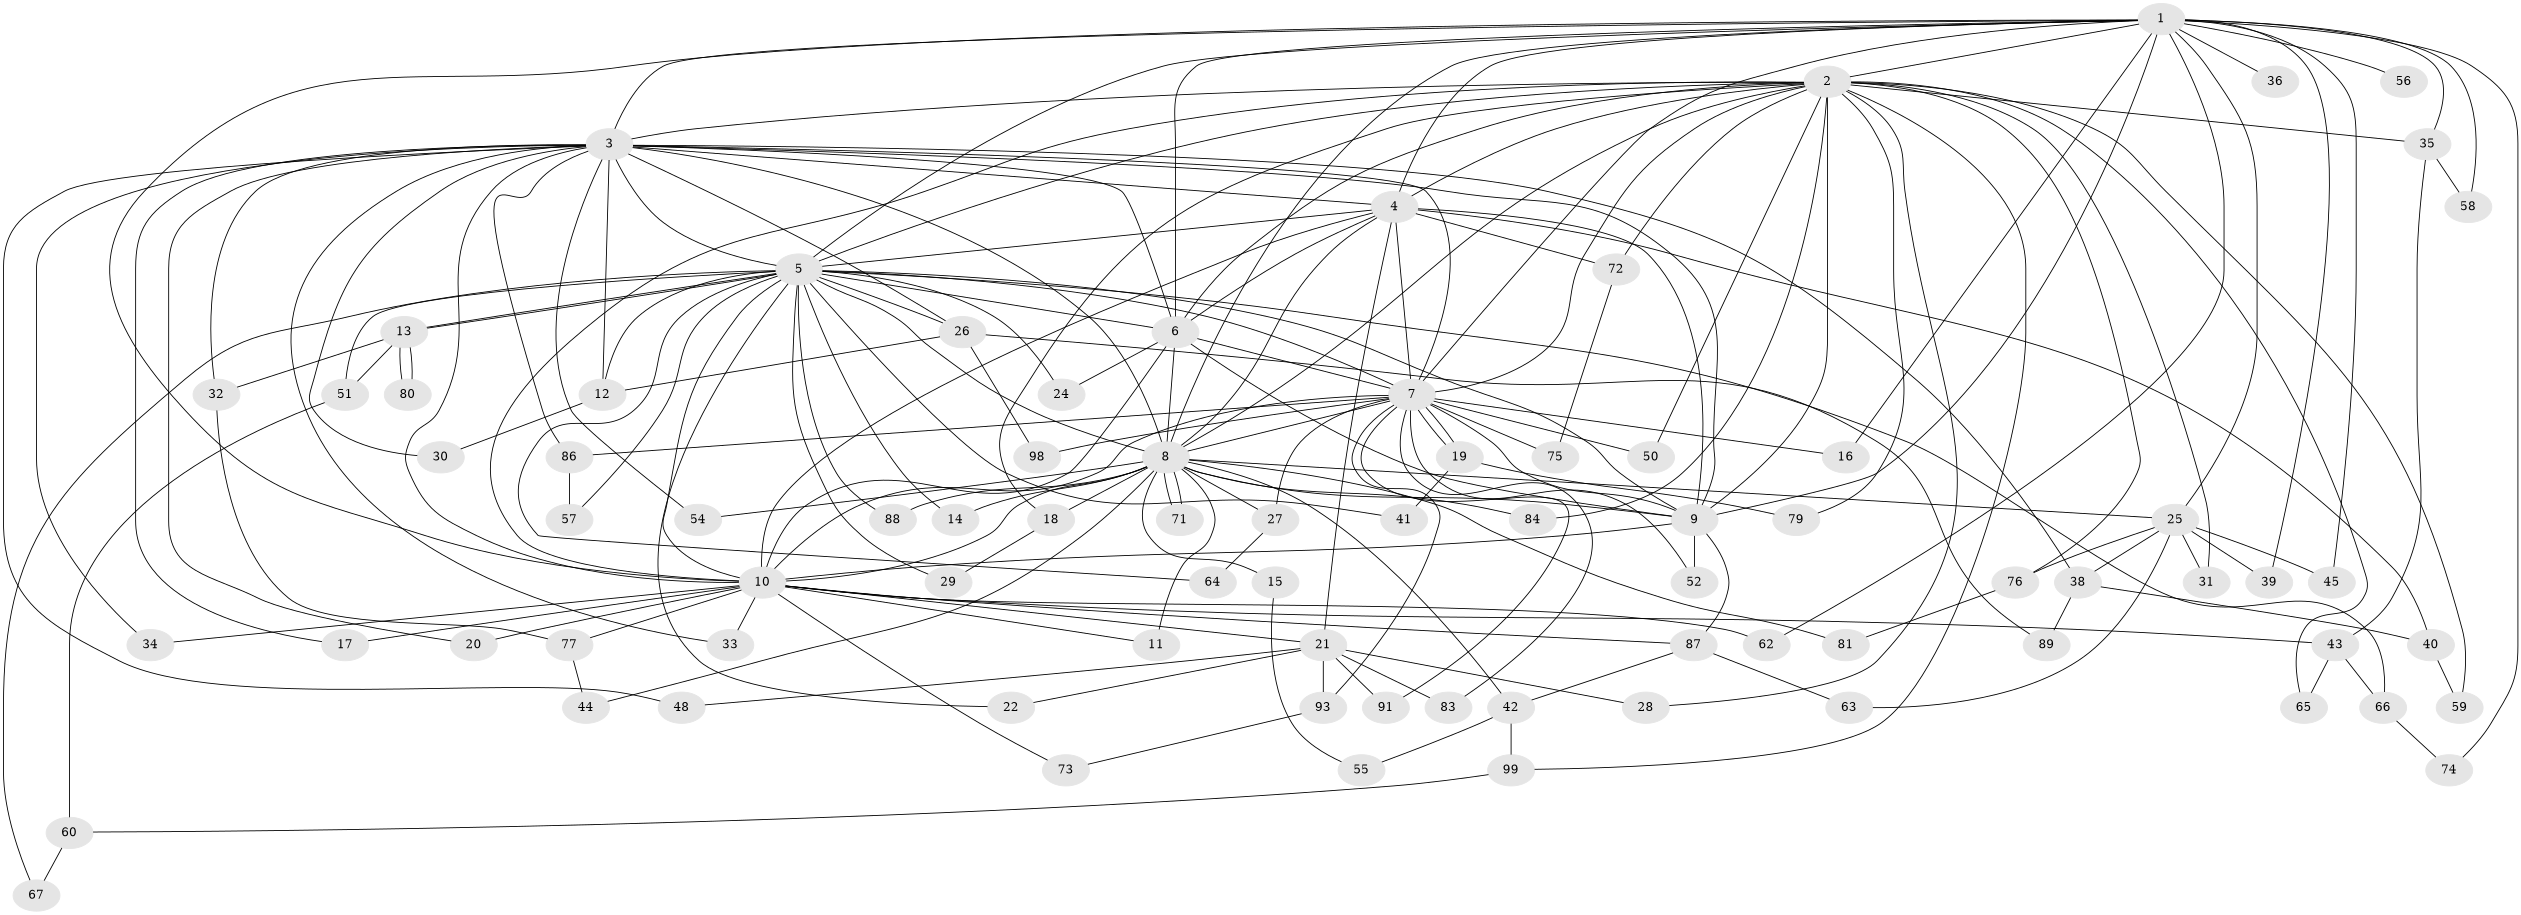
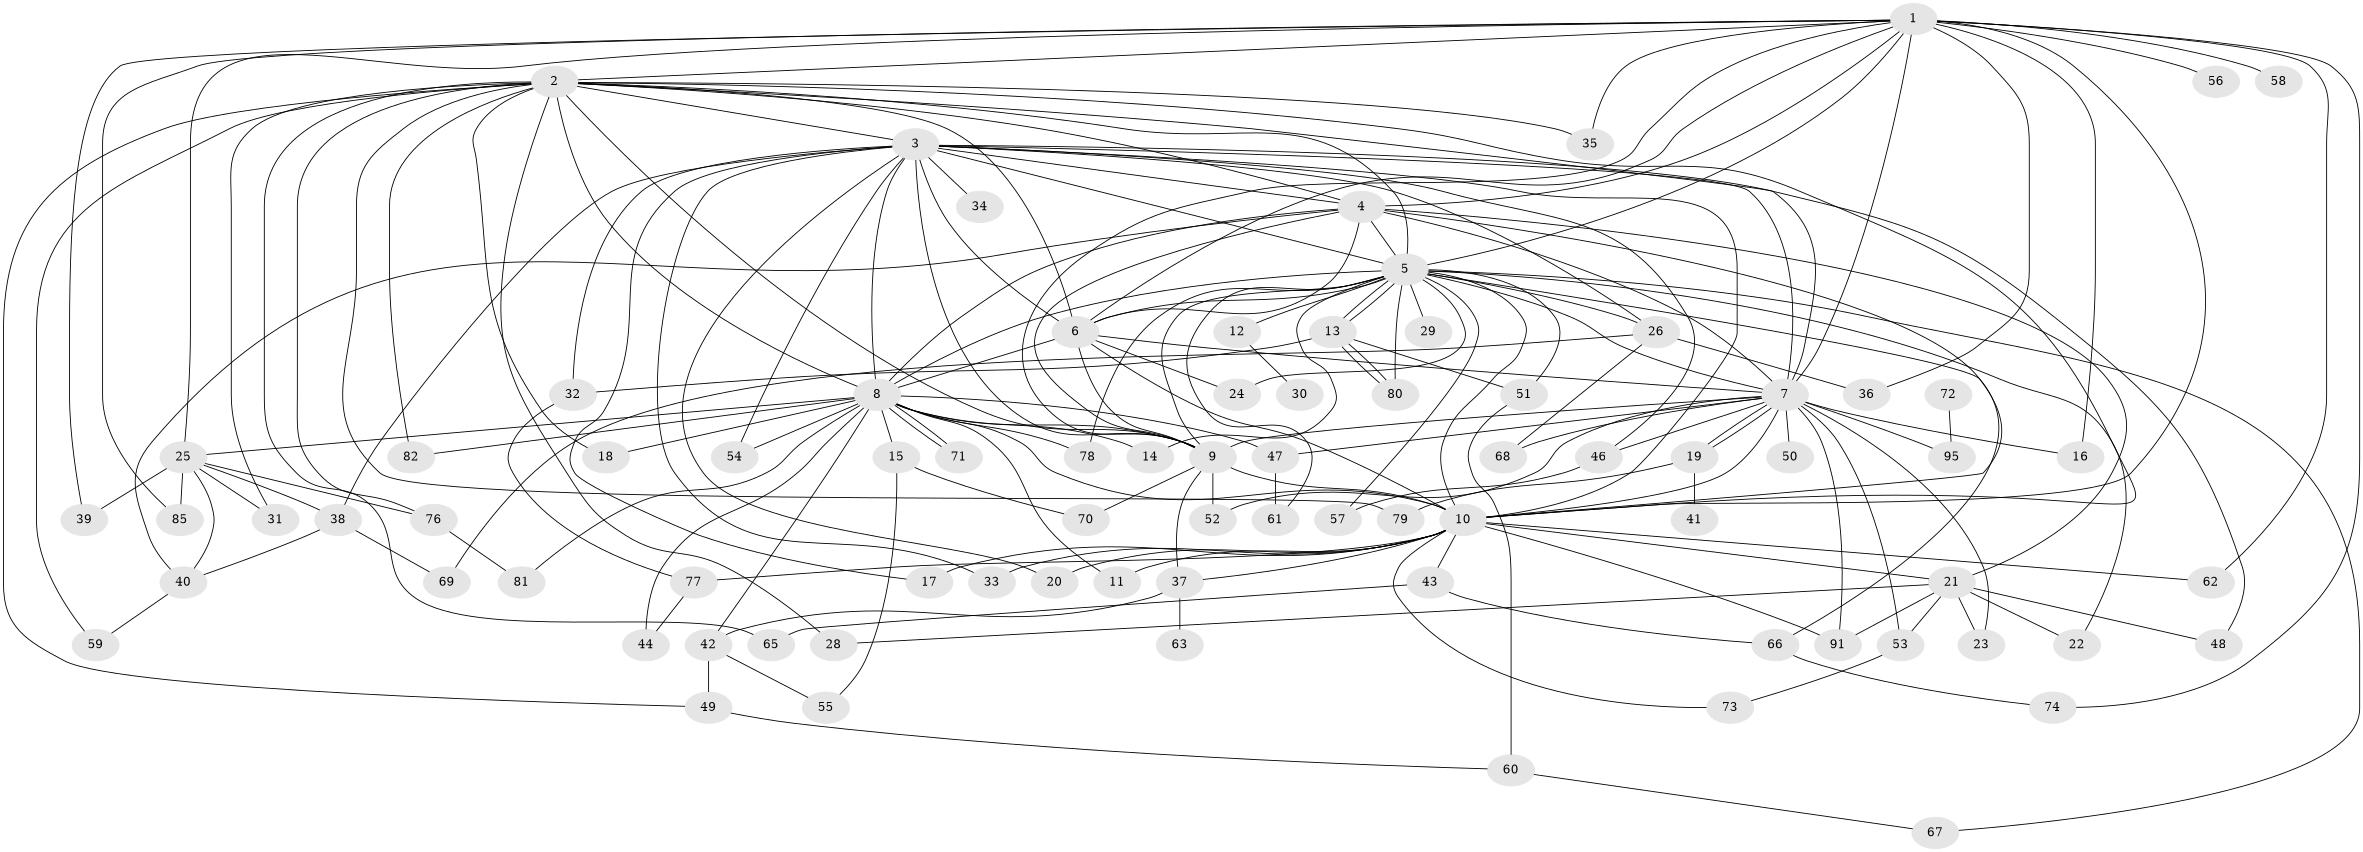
(1359, 30) -> none
(1497, 55) -> none
(1702, 156) -> none
(2448, 176) -> none
(1505, 238) -> none
(1743, 261) -> none
(357, 268) -> none
(606, 269) -> none
(782, 363) -> (1762, 363)
(2417, 408) -> none
(1289, 426) -> none
(569, 457) -> (1599, 457)
(1037, 457) -> (1503, 457)
(1555, 457) -> (1952, 457)
(1072, 496) -> (1396, 332)
(893, 520) -> (1088, 457)
none -> (1086, 520)
(1275, 520) -> (1275, 457)
(1533, 520) -> (411, 457)
(1000, 551) -> none
(1213, 583) -> (1275, 520)
(2332, 583) -> (180, 520)
(456, 614) -> (1654, 576)
(1694, 645) -> (1180, 583)
(2047, 645) -> (447, 583)
(2054, 674) -> (214, 520)
(1323, 708) -> (1901, 645)
(1448, 708) -> (1981, 645)
(1511, 770) -> (709, 708)
